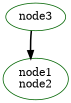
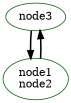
none -> (41, 48)
